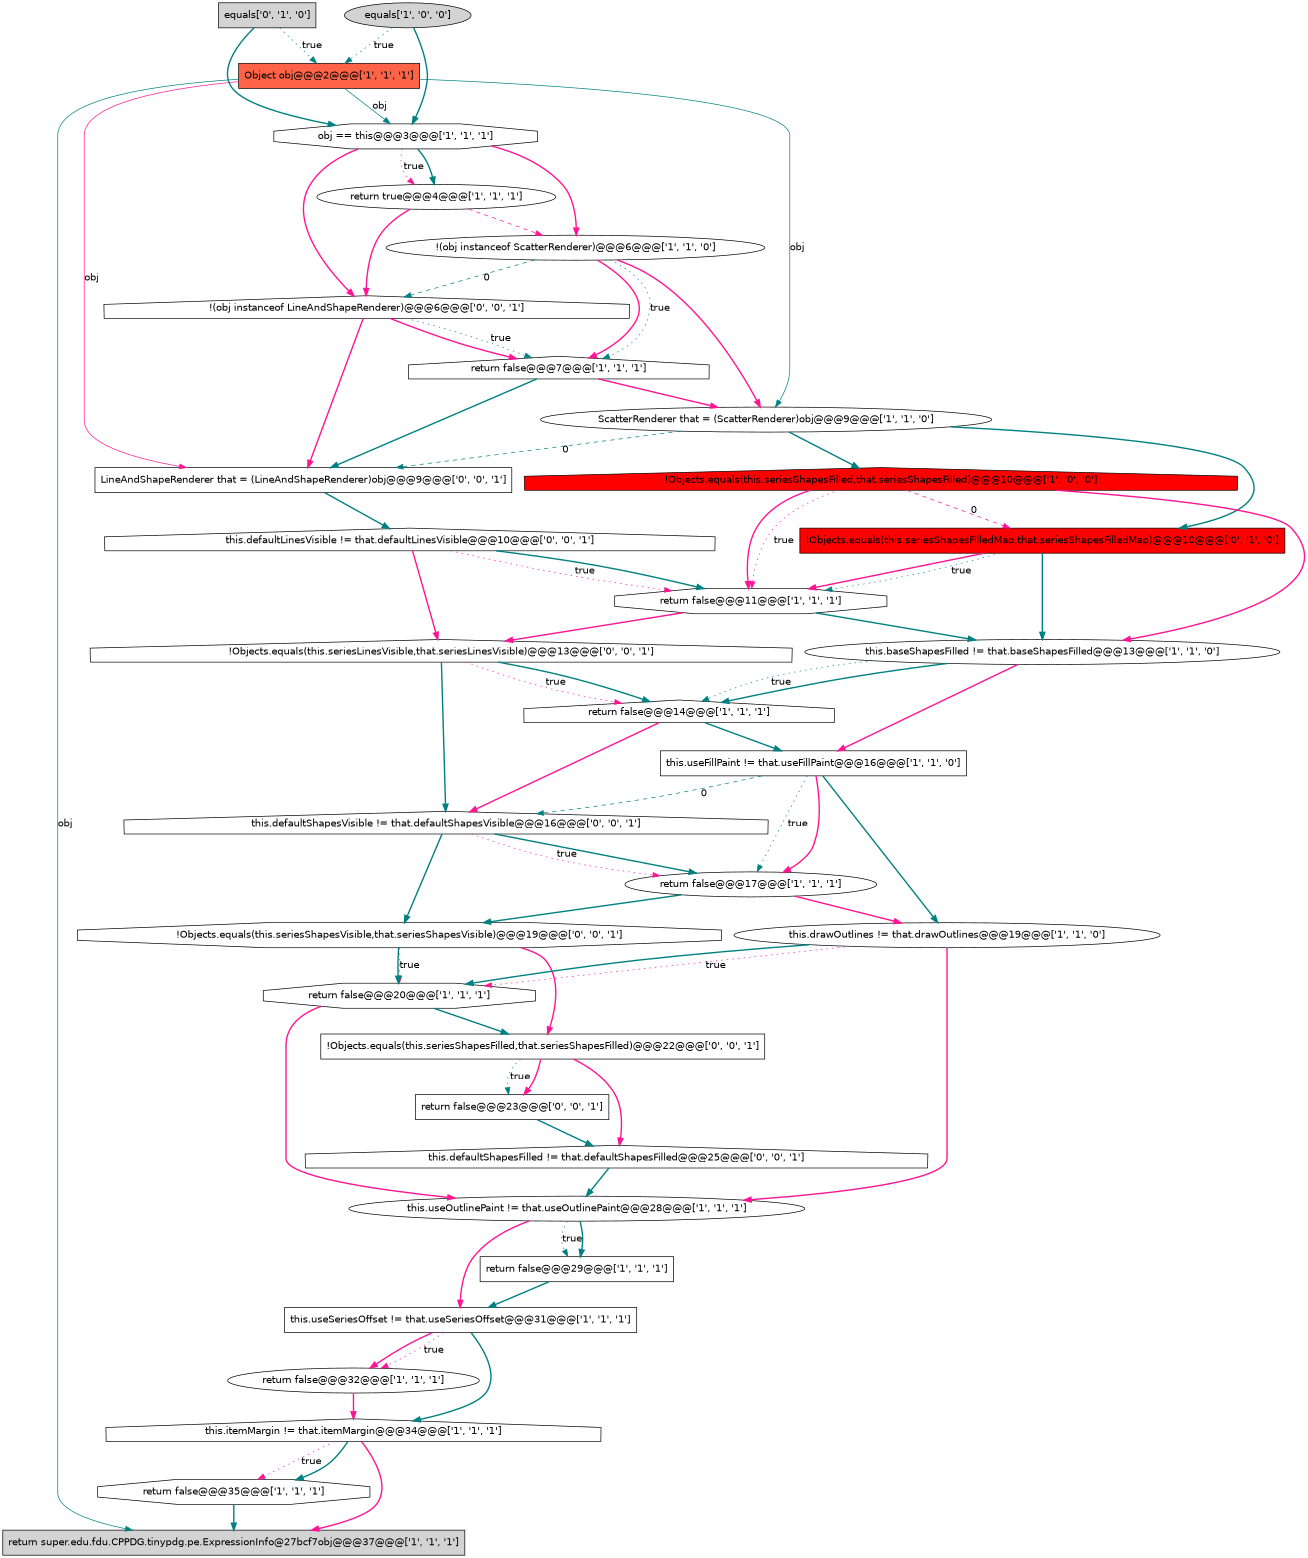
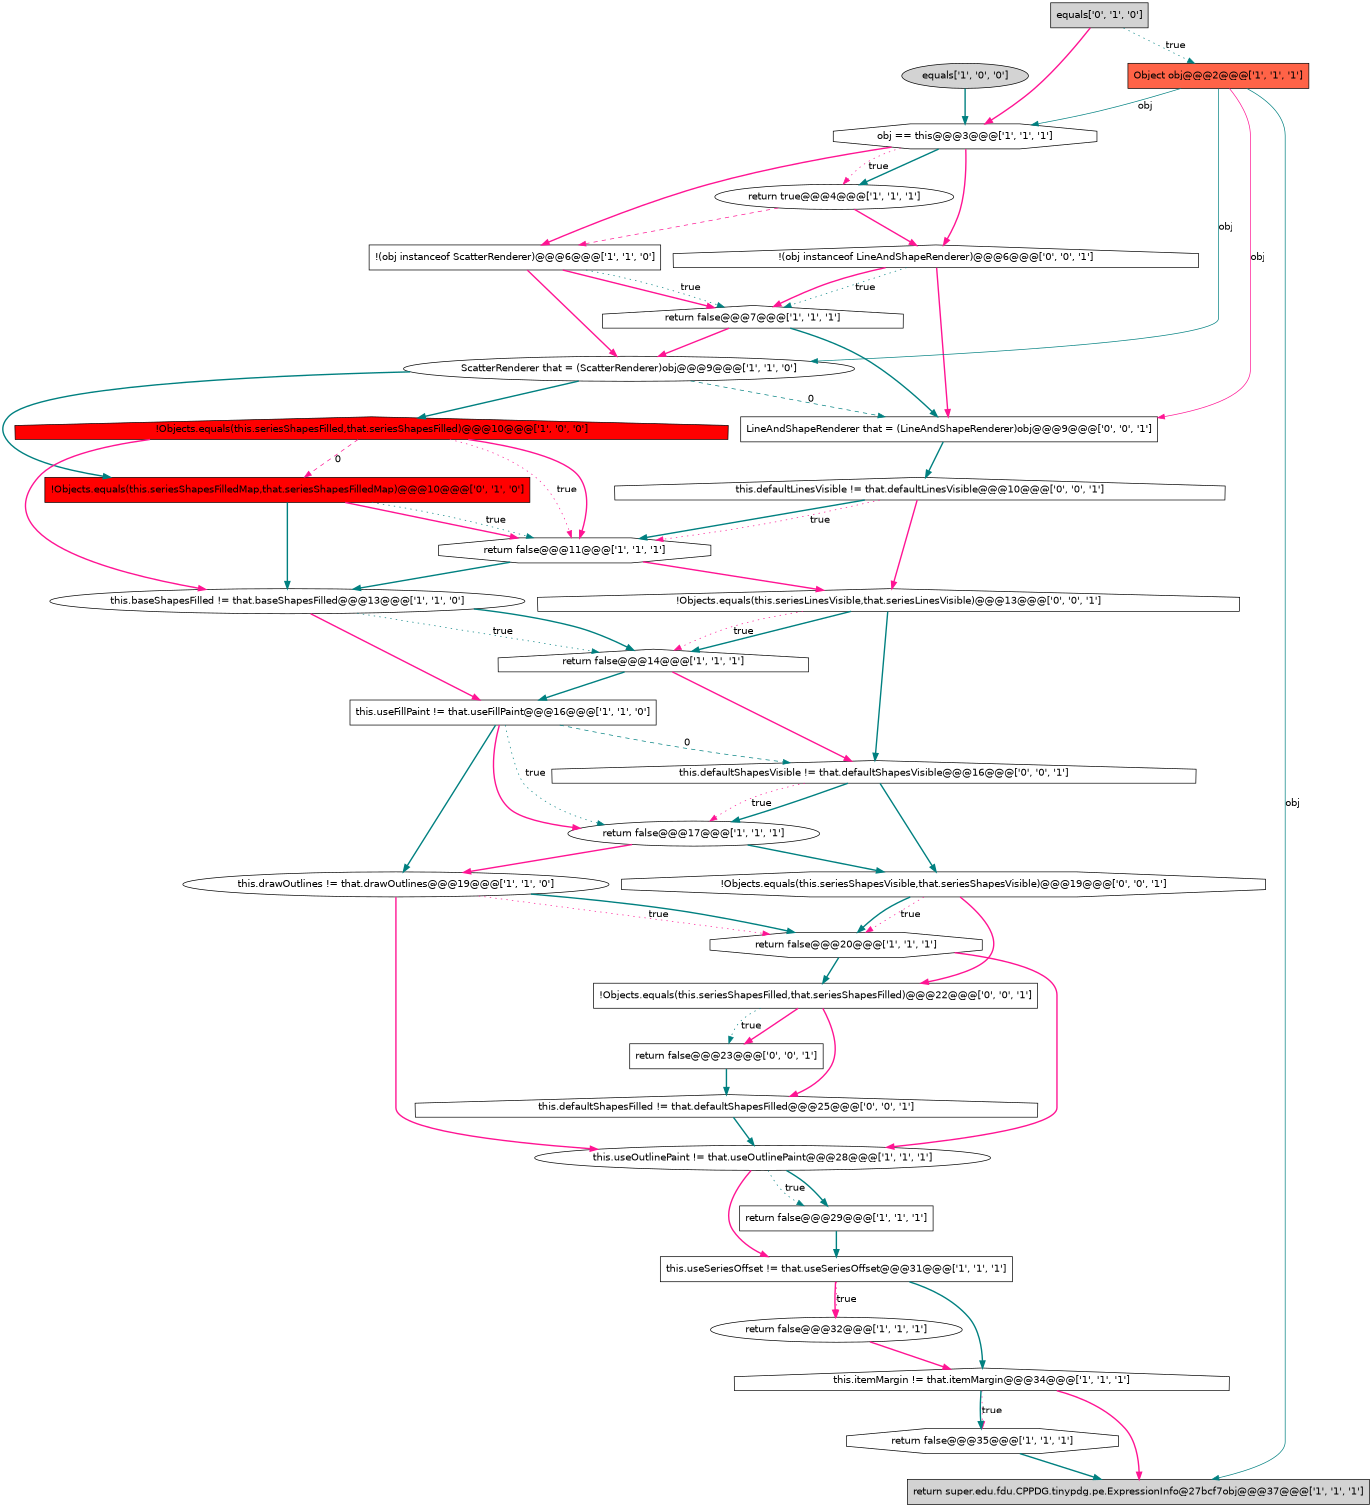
(372, 43) -> none
(246, 99) -> (1045, 79)
(575, 248) -> (515, 257)
(473, 277) -> none
